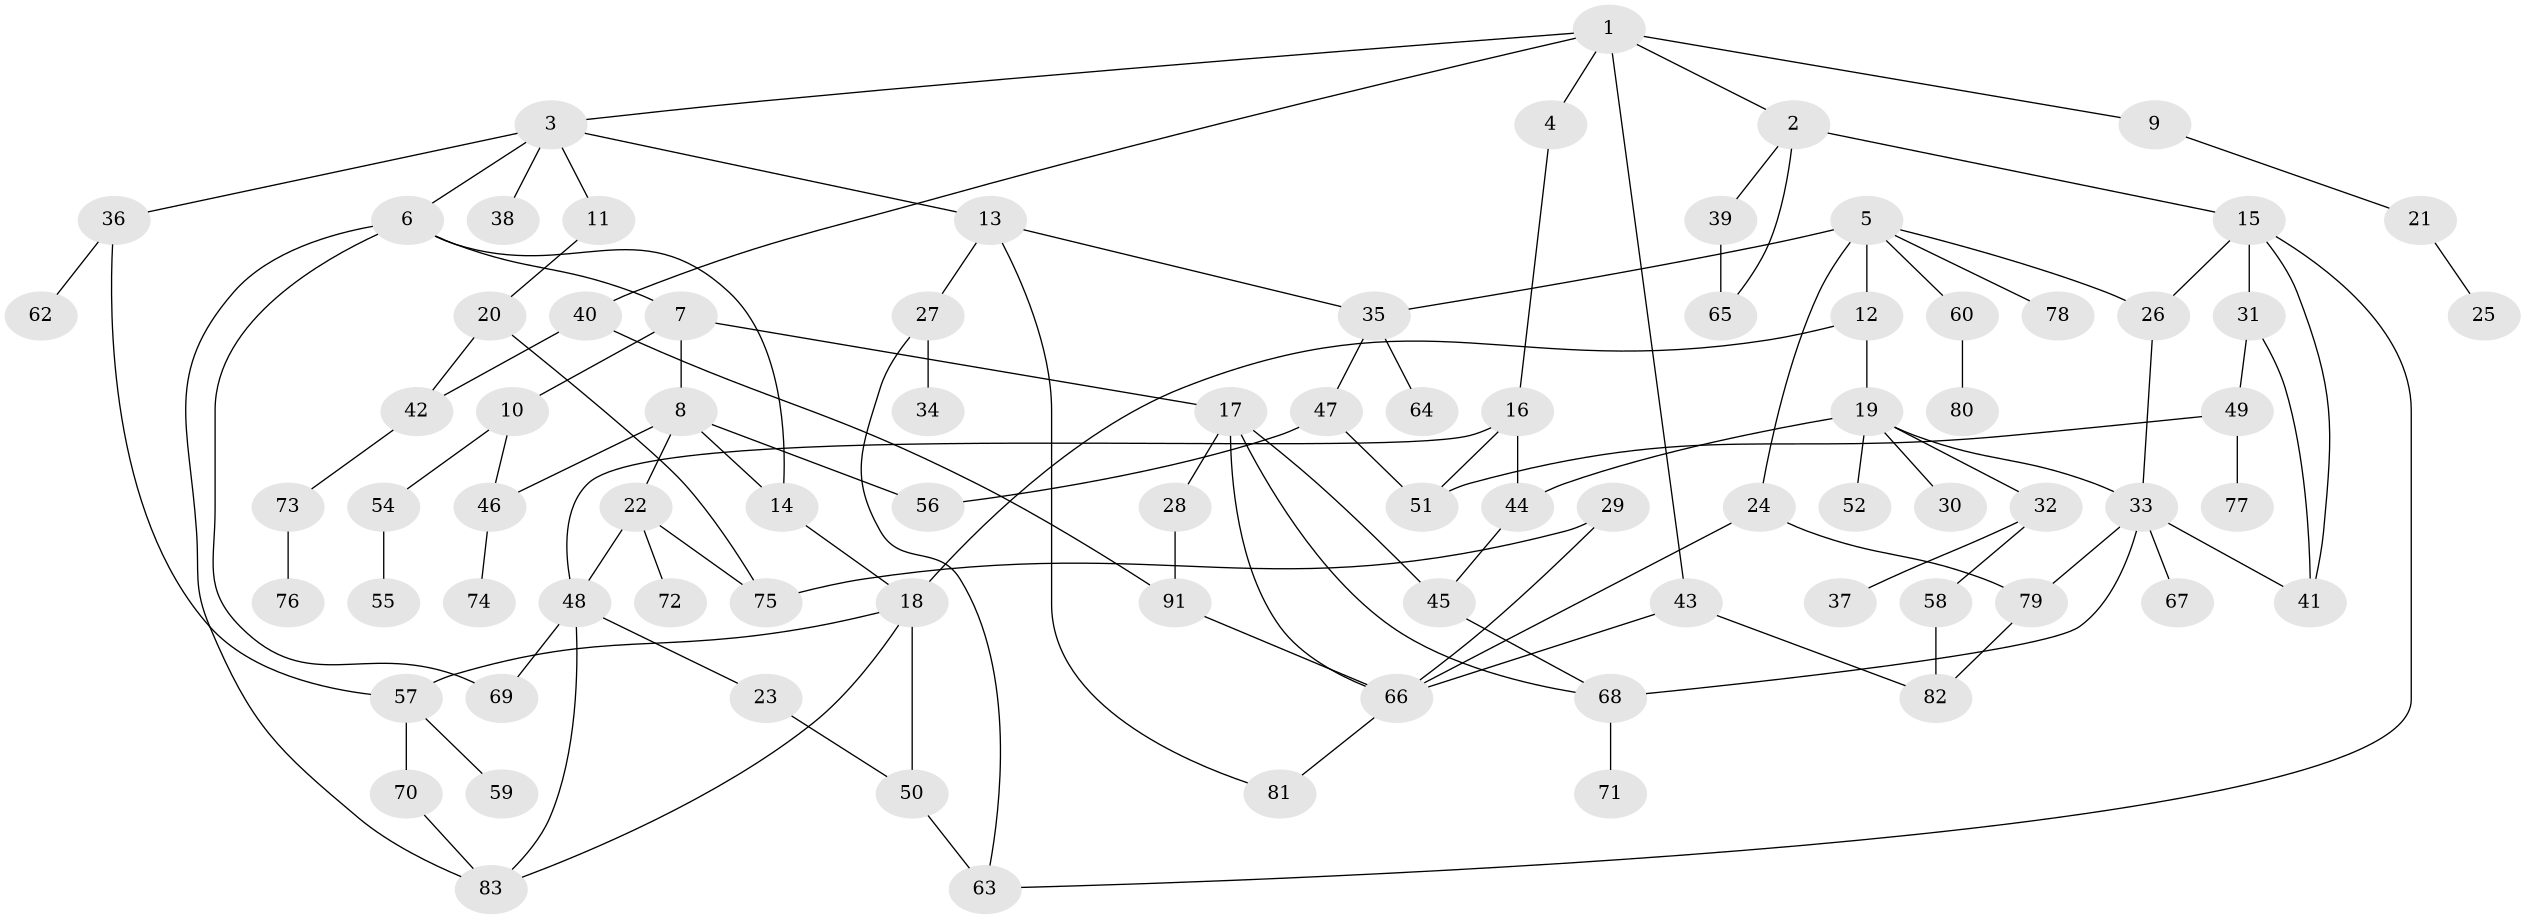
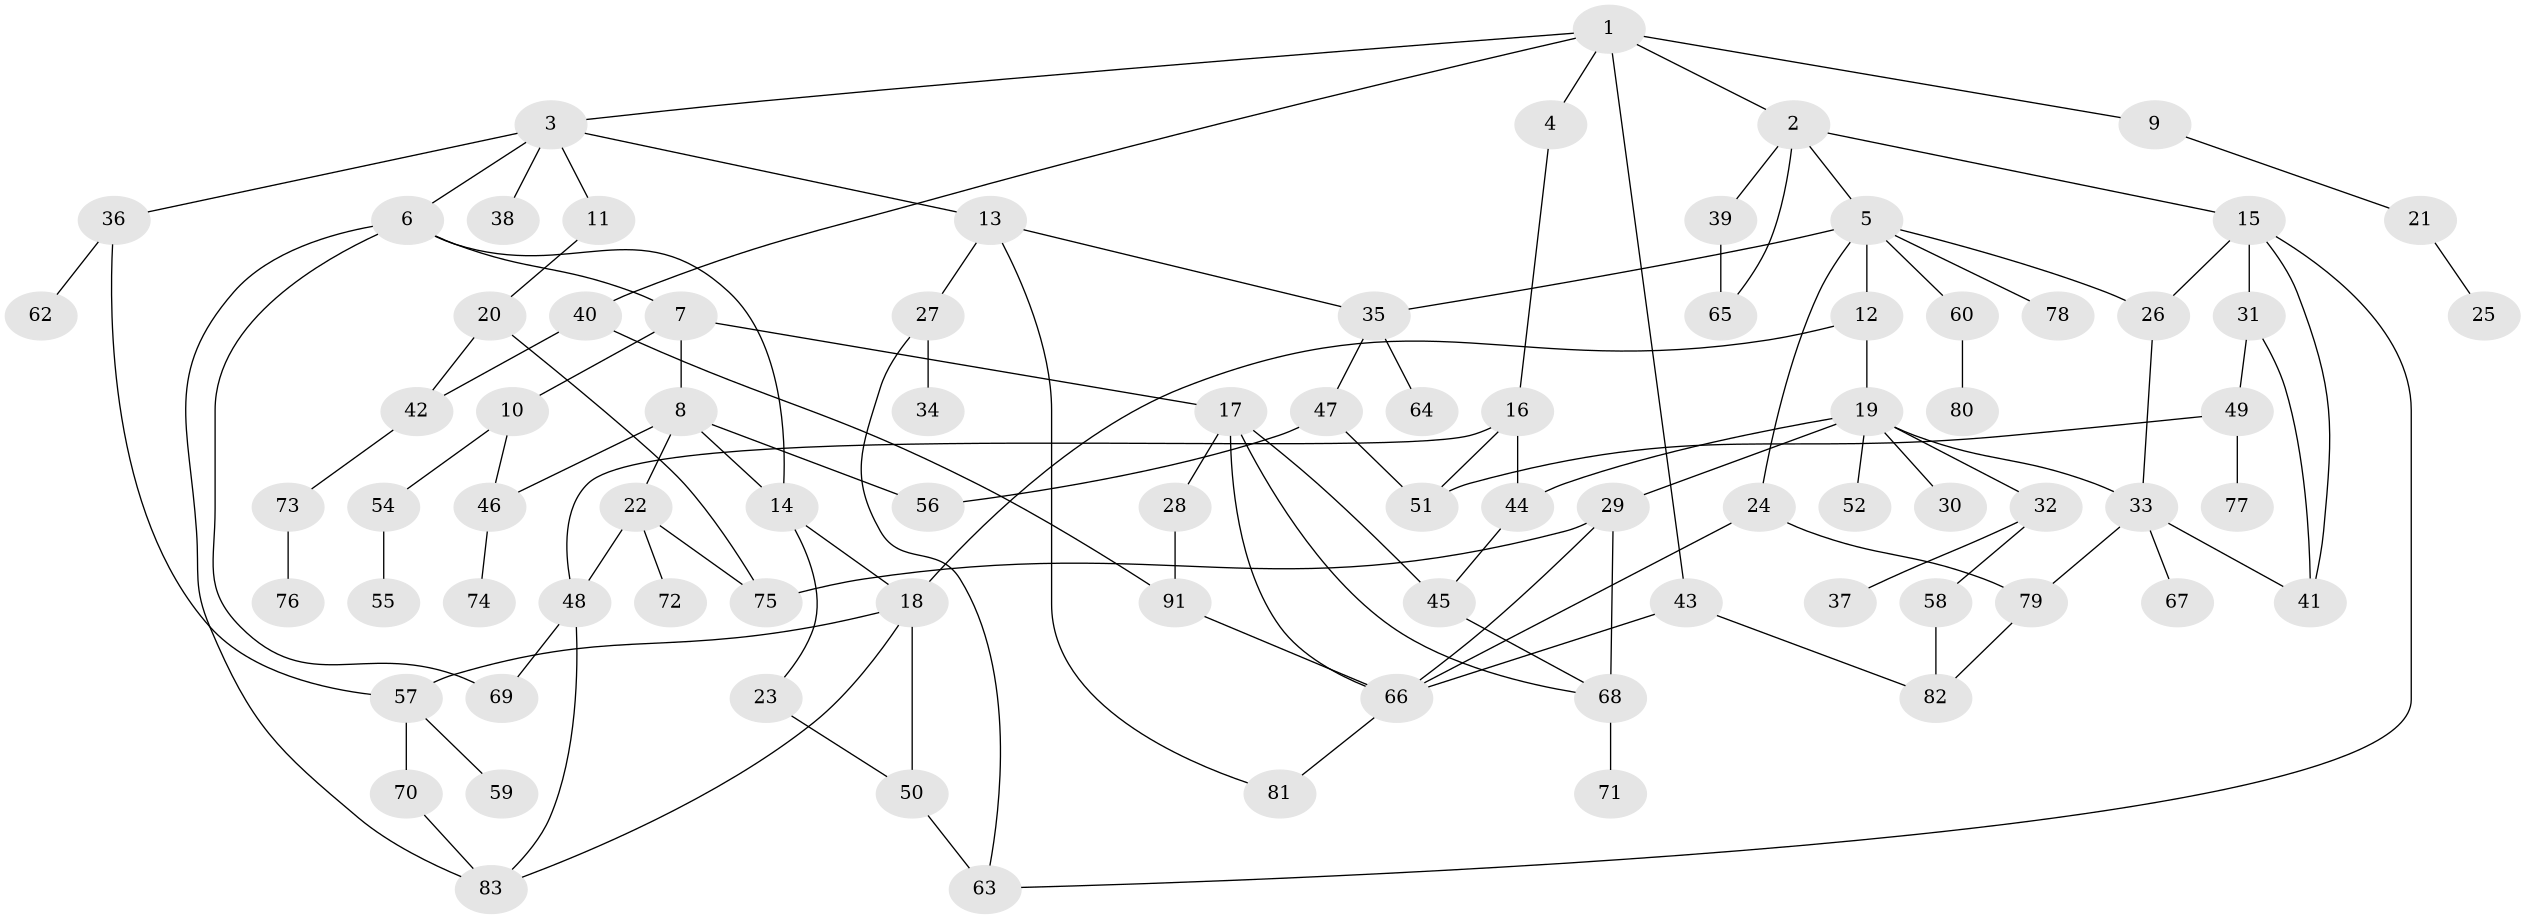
none -> (1830, 173)
none -> (1740, 459)
(670, 651) -> (817, 606)
(1921, 661) -> (1612, 603)
